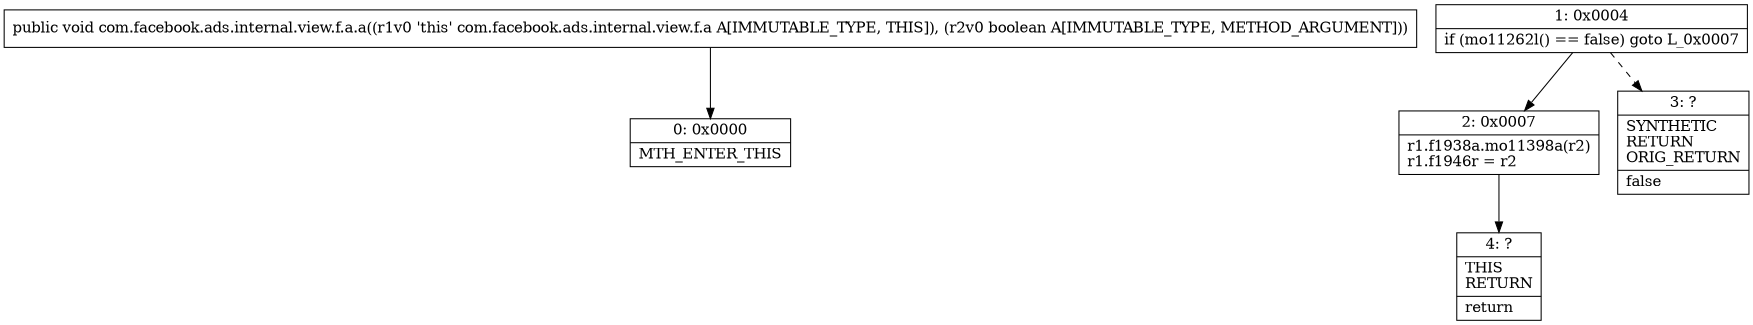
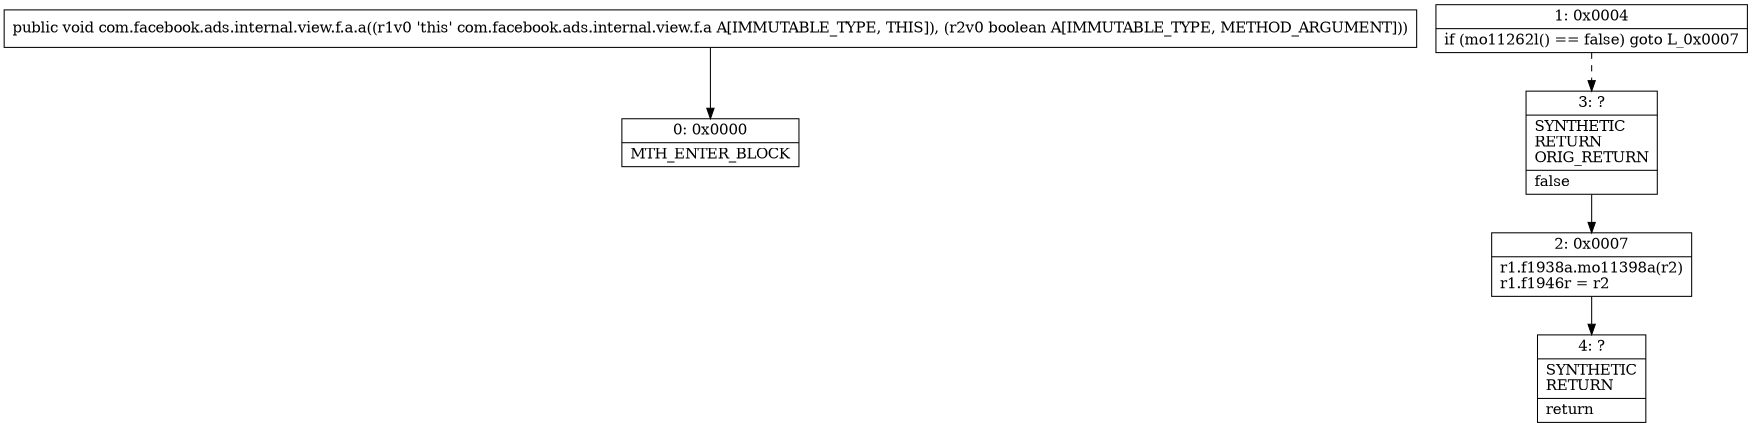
(1552, 77) -> (1592, 208)
(710, 154) -> (710, 154)
(1484, 268) -> (1592, 370)
